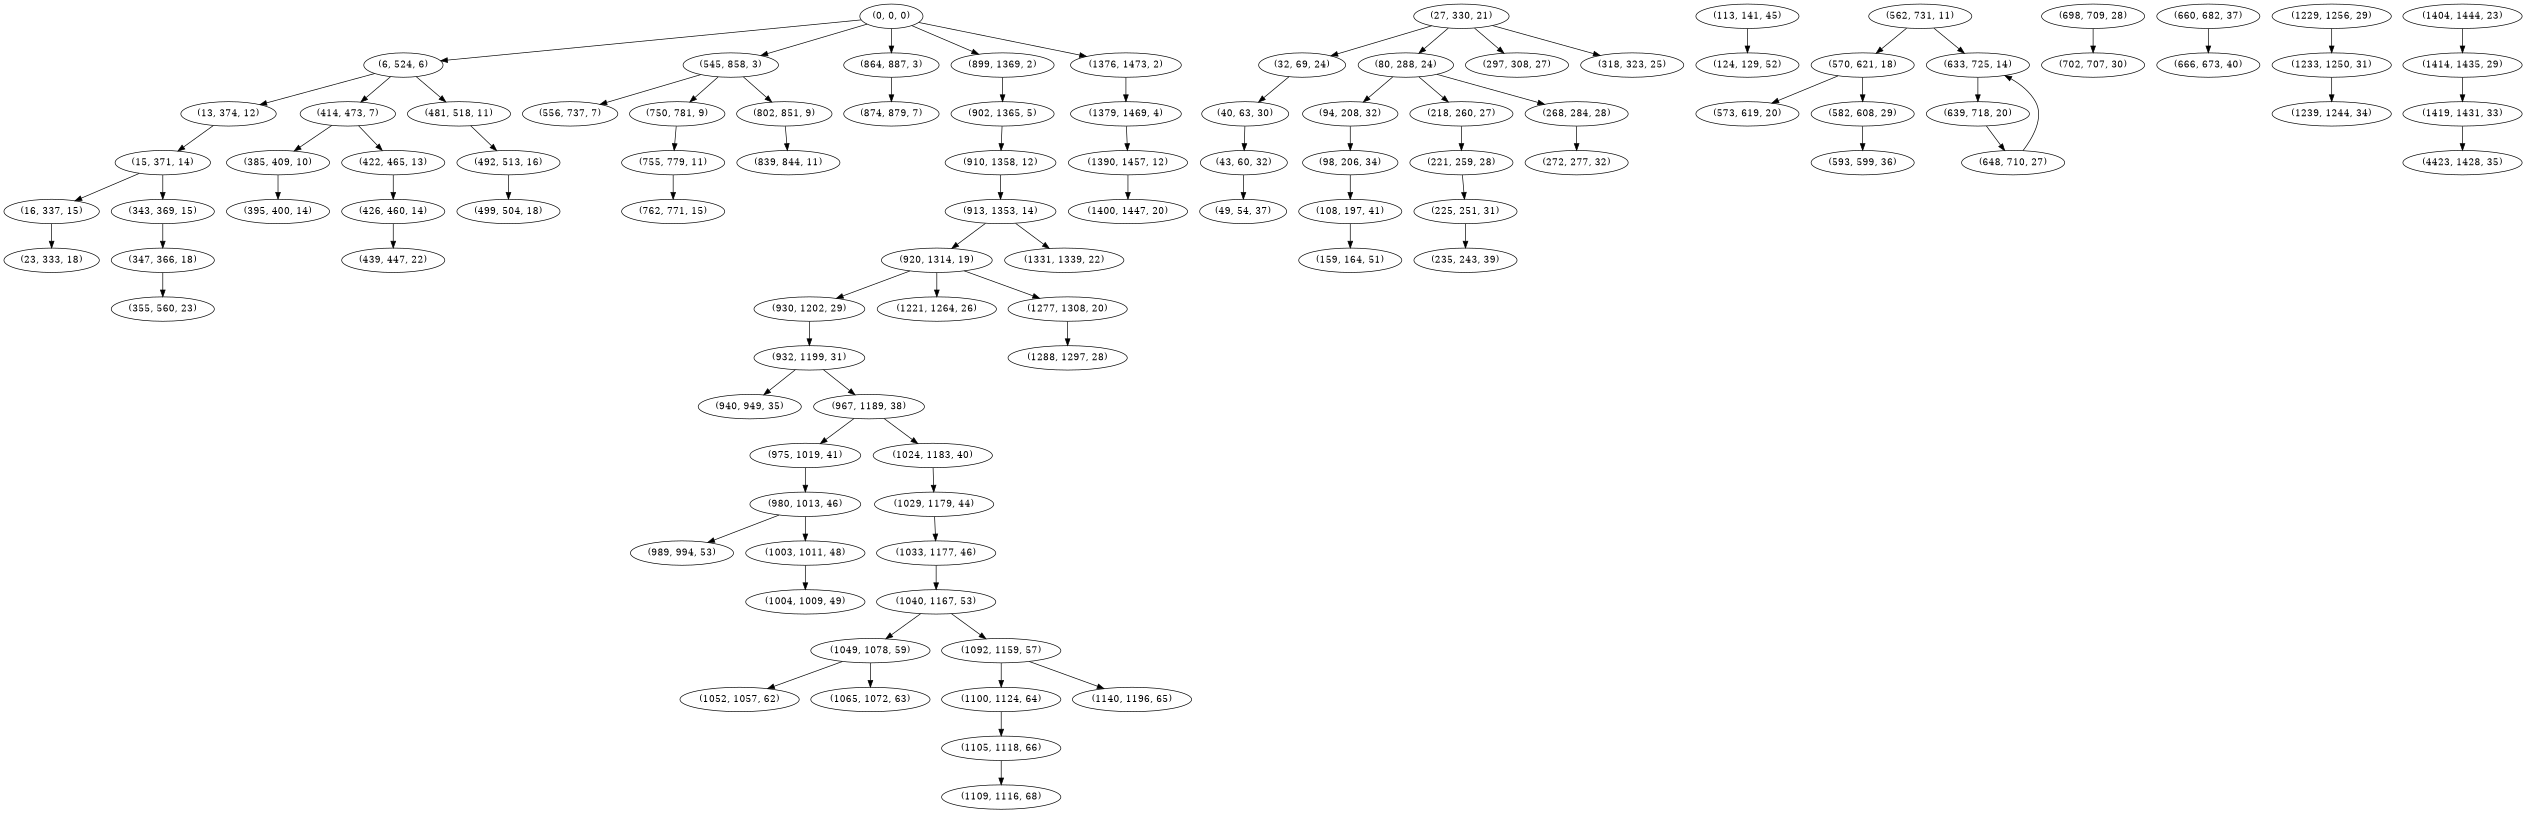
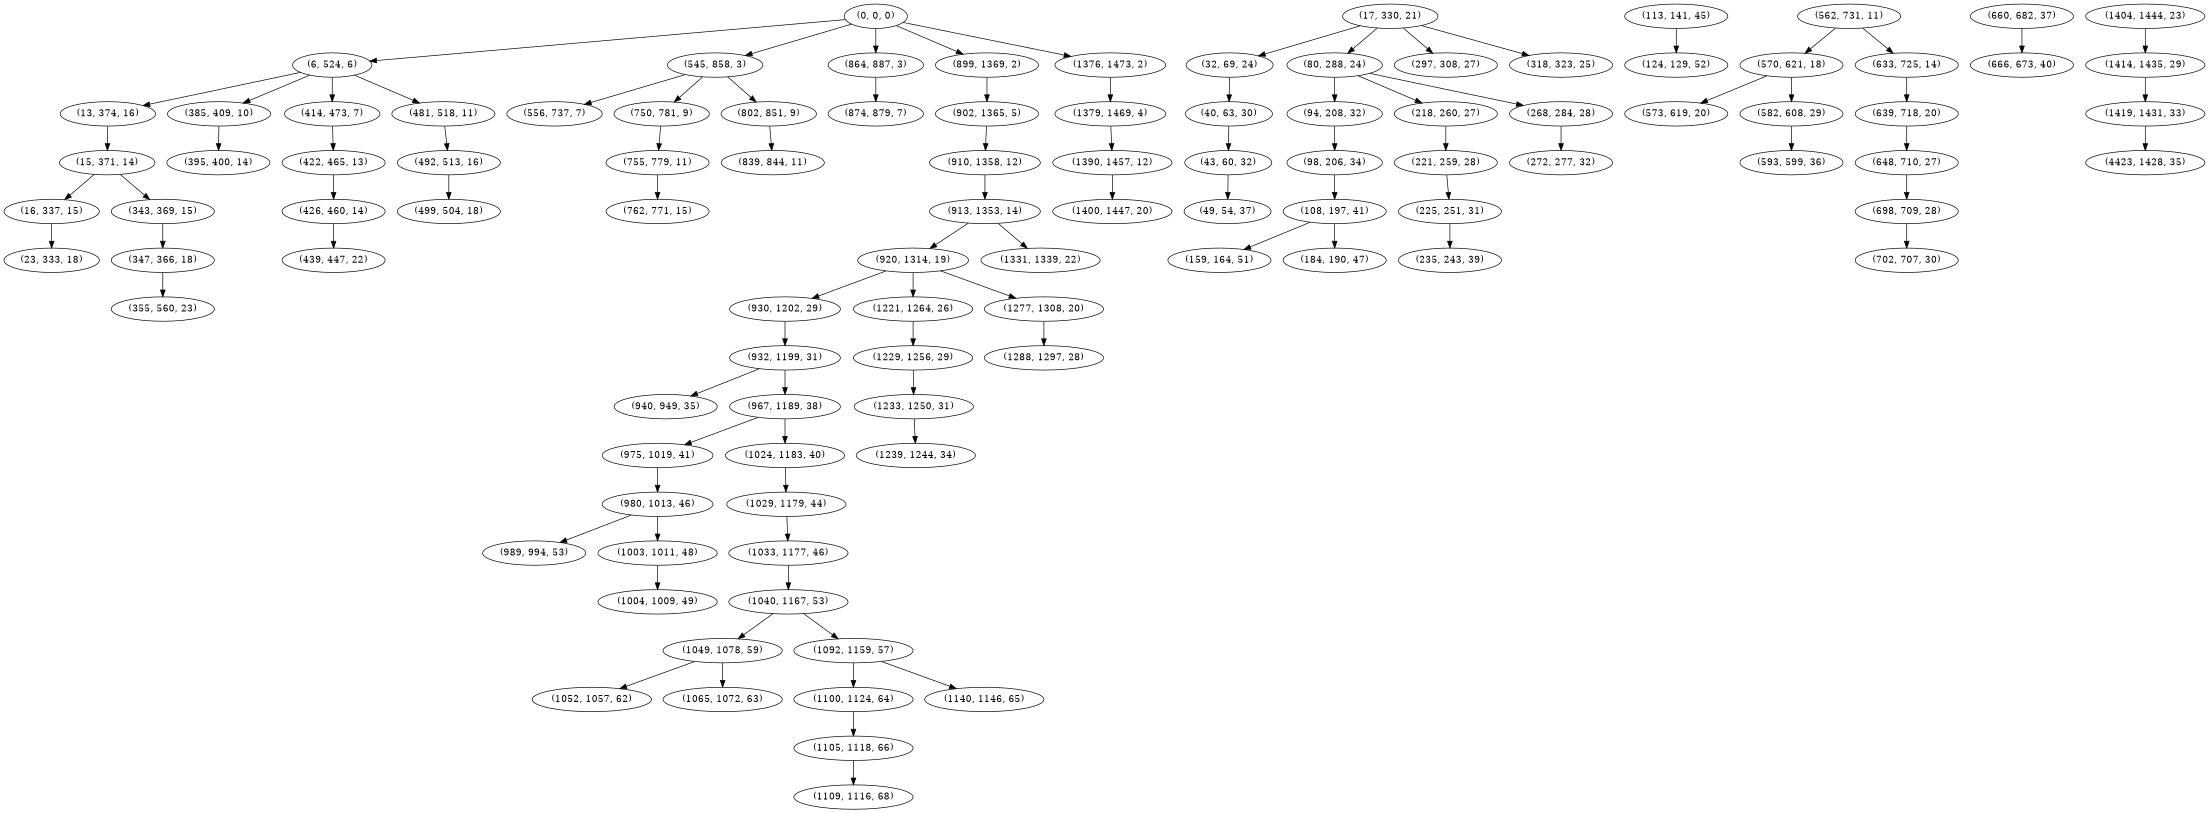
(1461, 16) -> (1390, 16)
(2038, 111) -> (1907, 184)
(229, 114) -> (108, 114)
(316, 136) -> (280, 88)
none -> (1335, 260)
none -> (913, 330)
(1132, 699) -> (984, 699)
